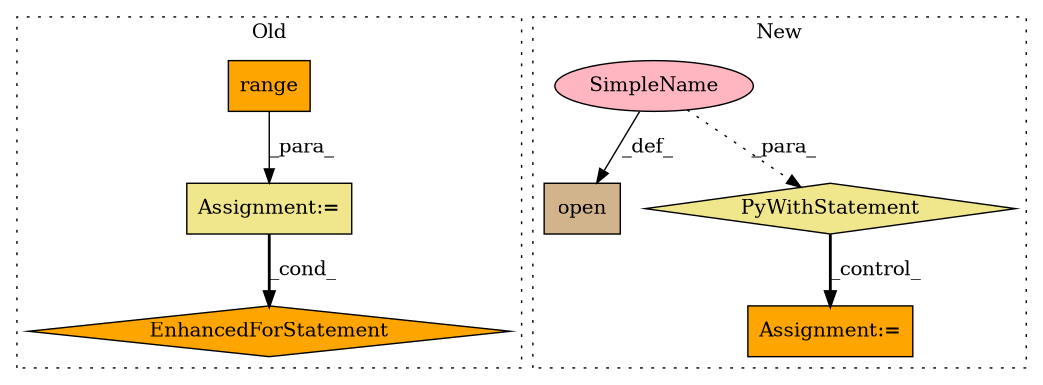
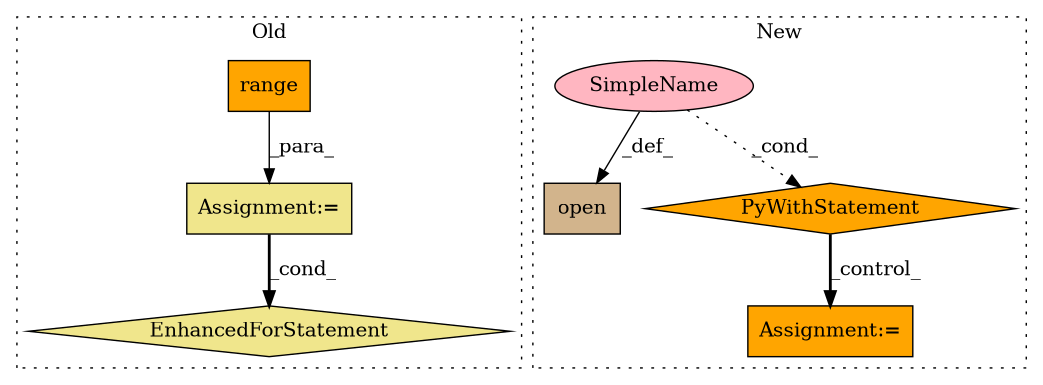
(784, 147) -> (785, 147)
(830, 209) -> (830, 209)
(269, 331) -> (269, 331)
